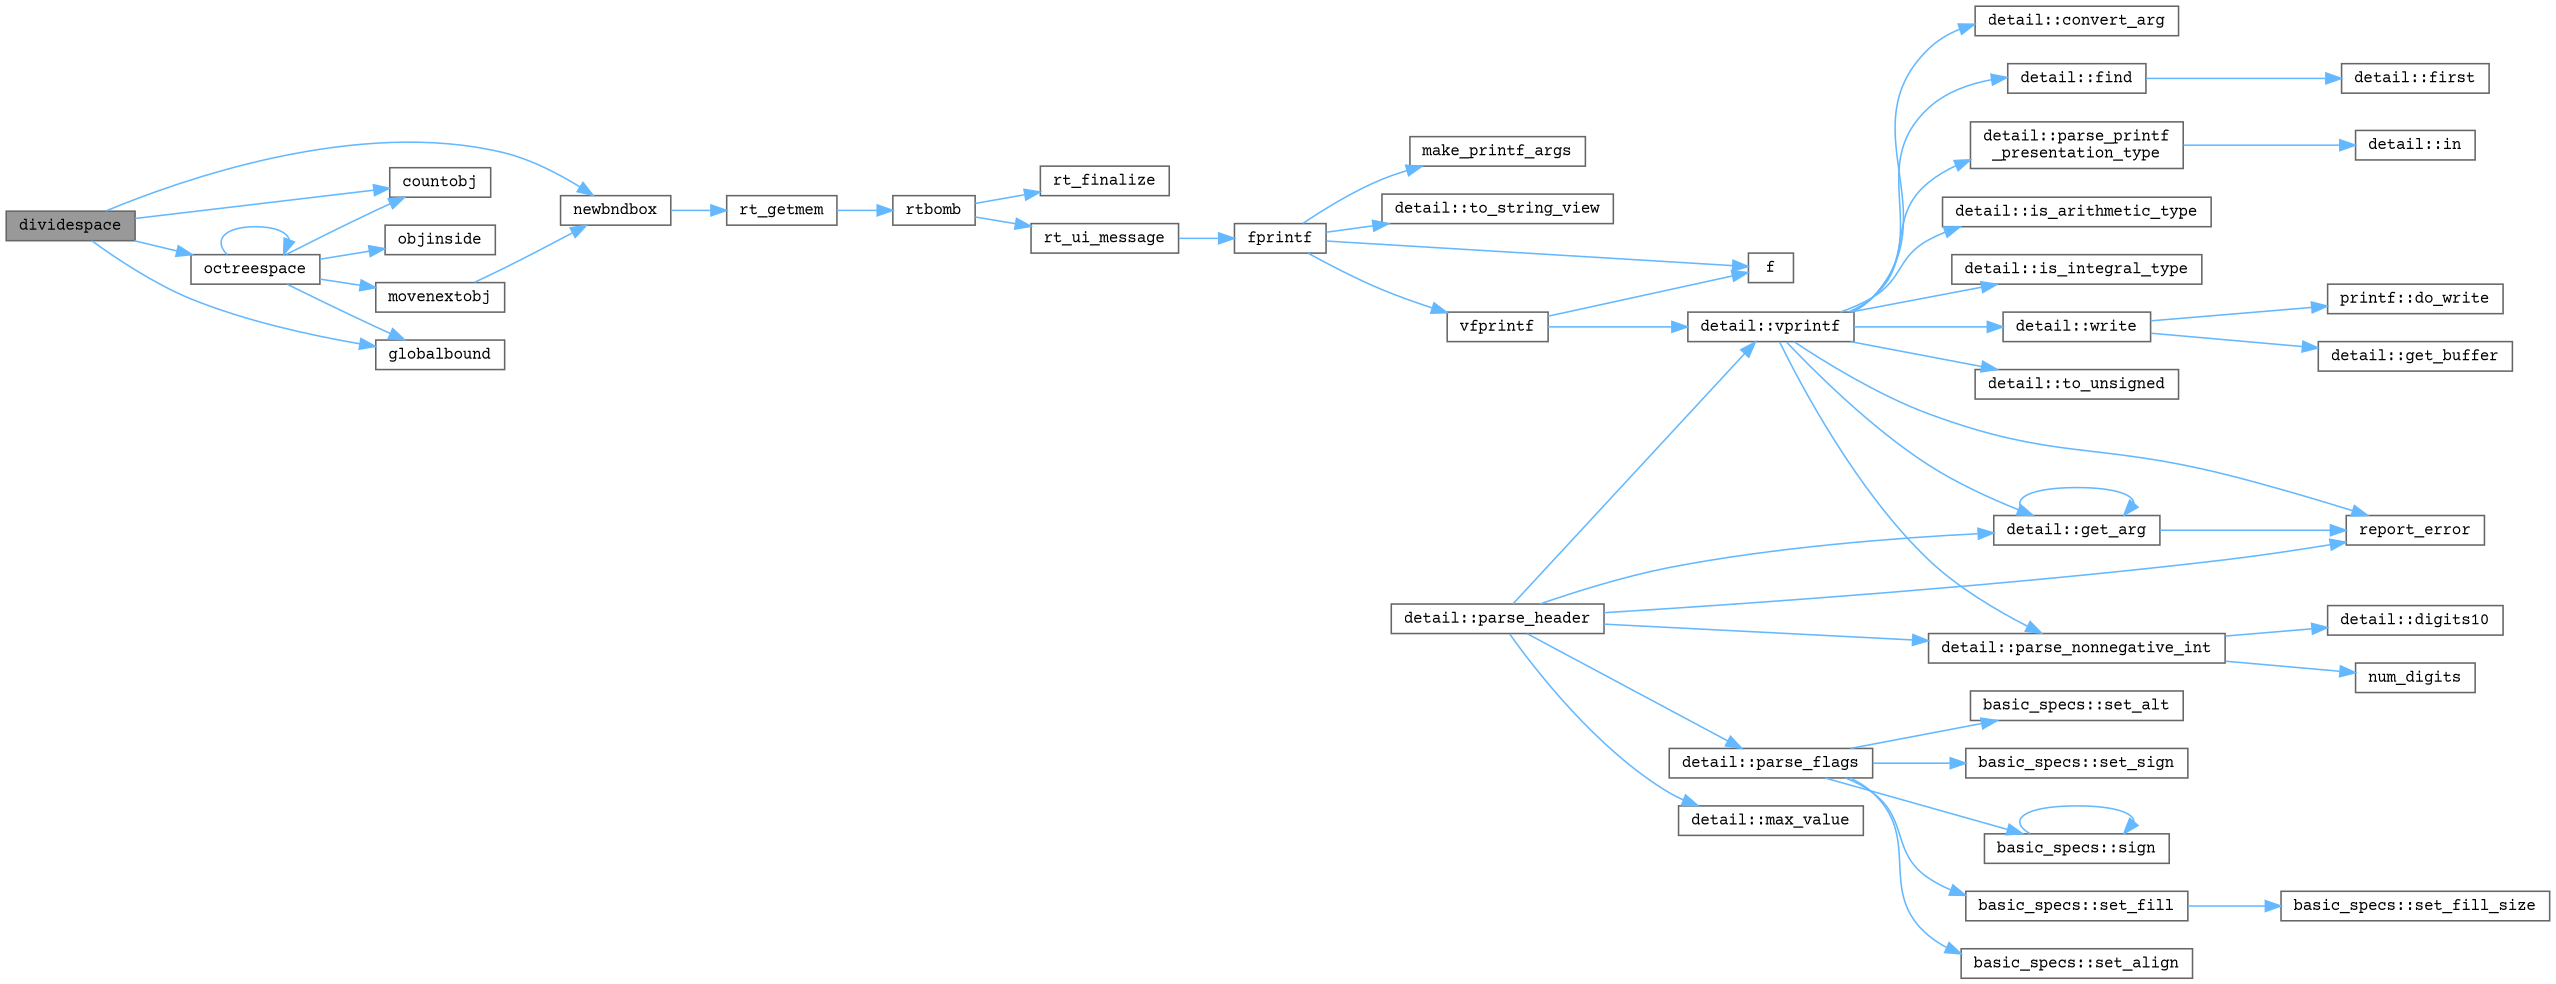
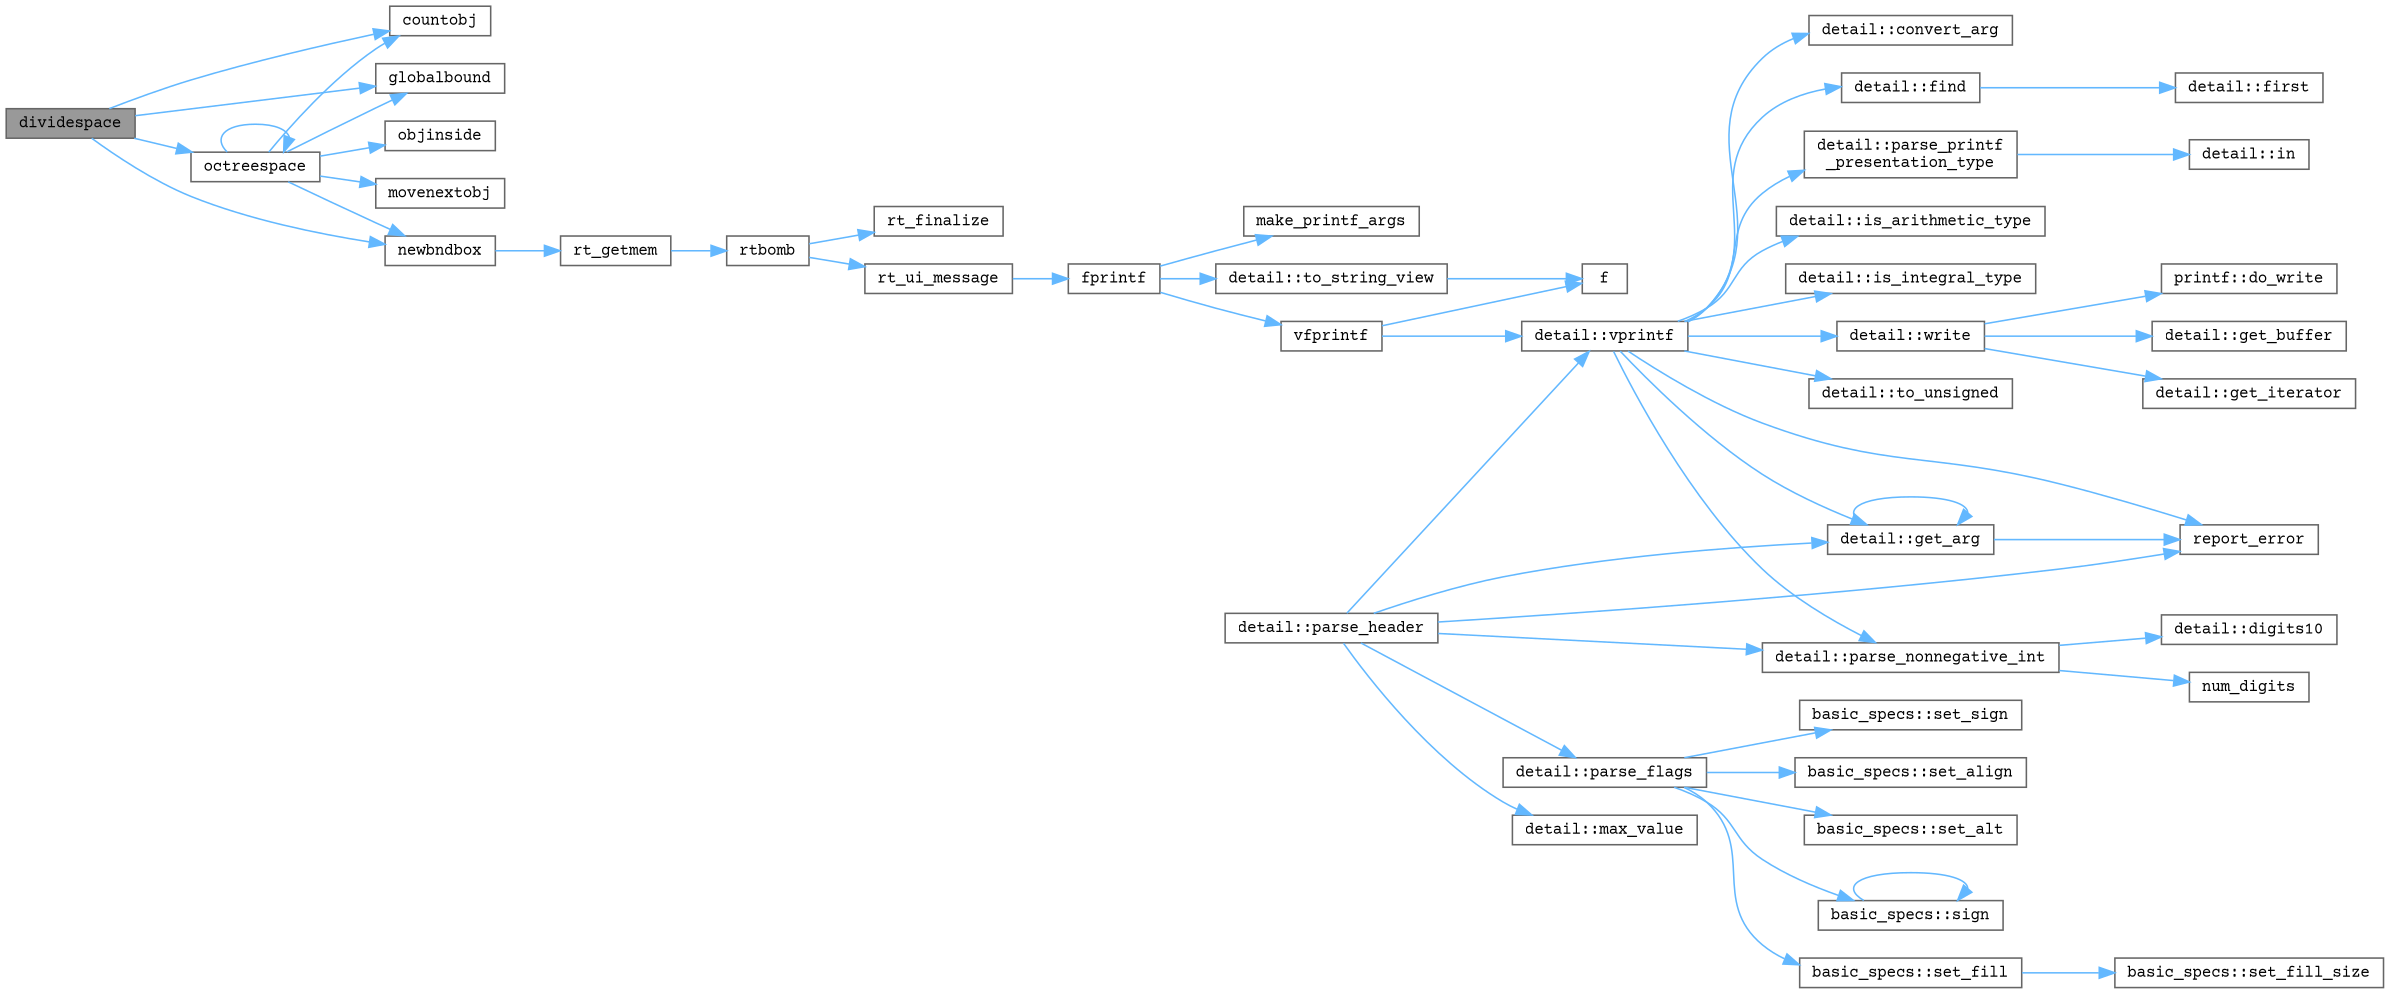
(1529, 253) -> (1507, 279)
(524, 258) -> (339, 206)
none -> (2249, 394)
